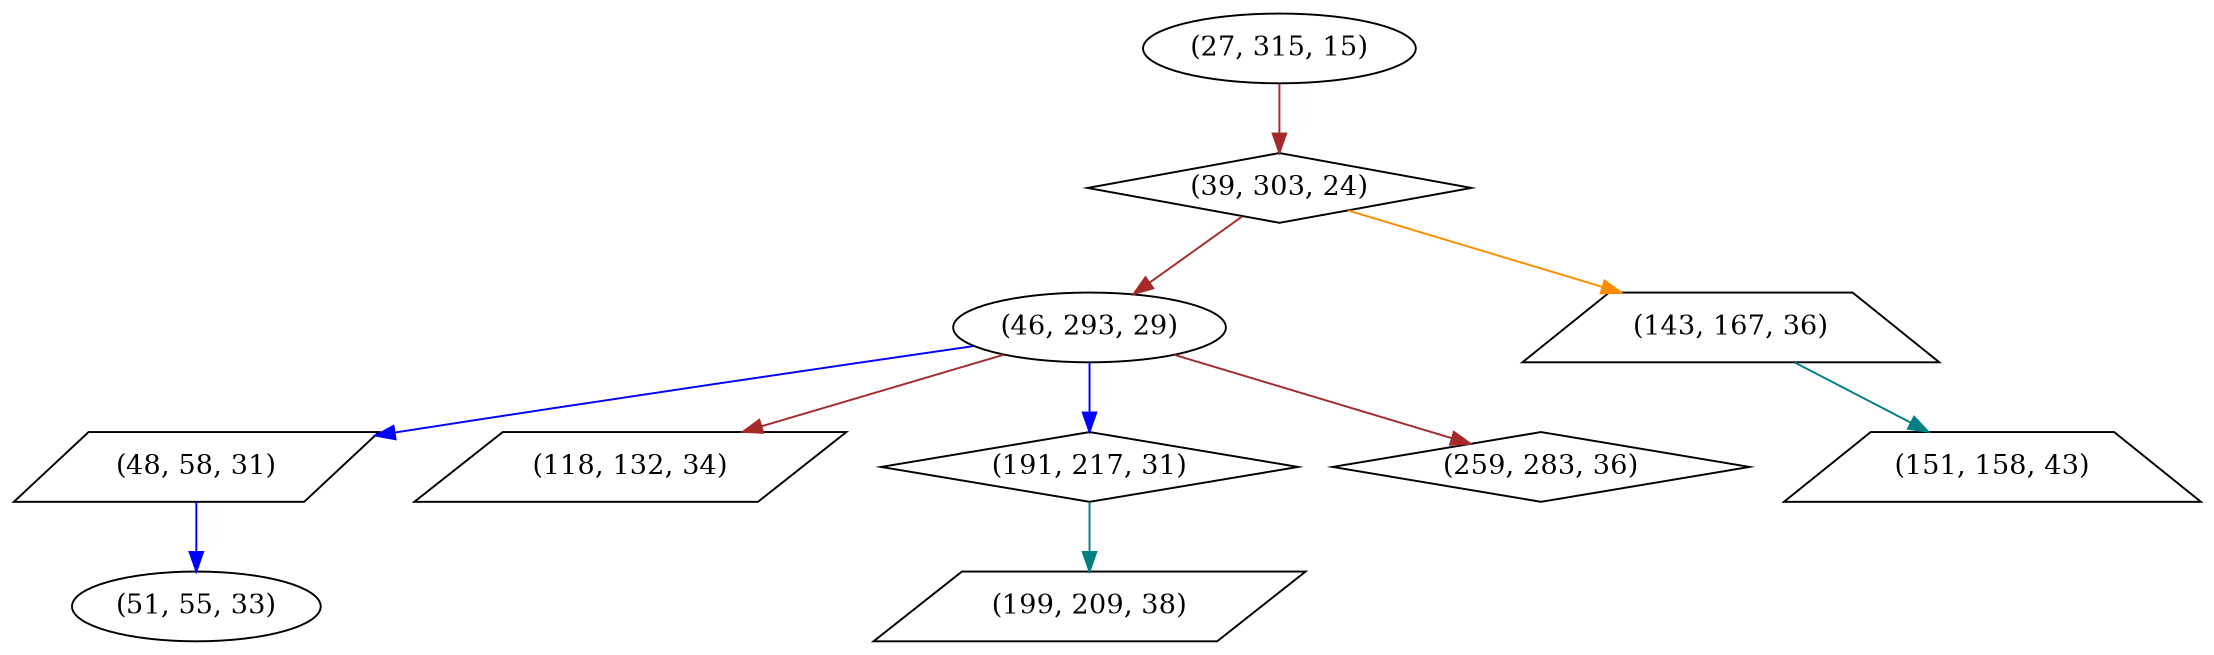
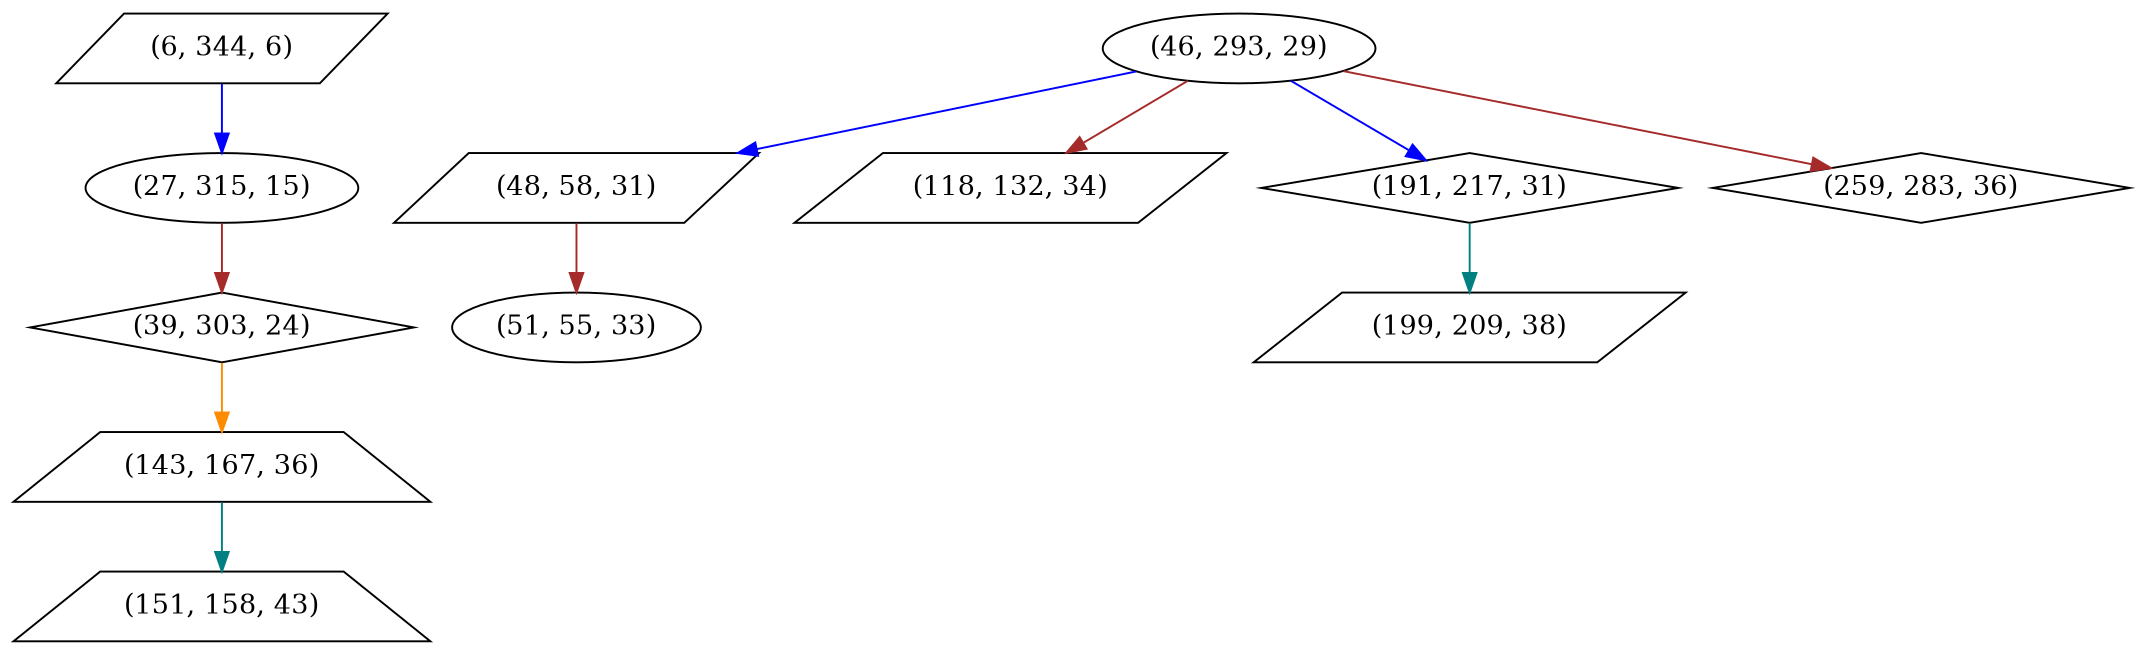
none -> (222, 48)
(1196, 250) -> none
(196, 527) -> (576, 248)
